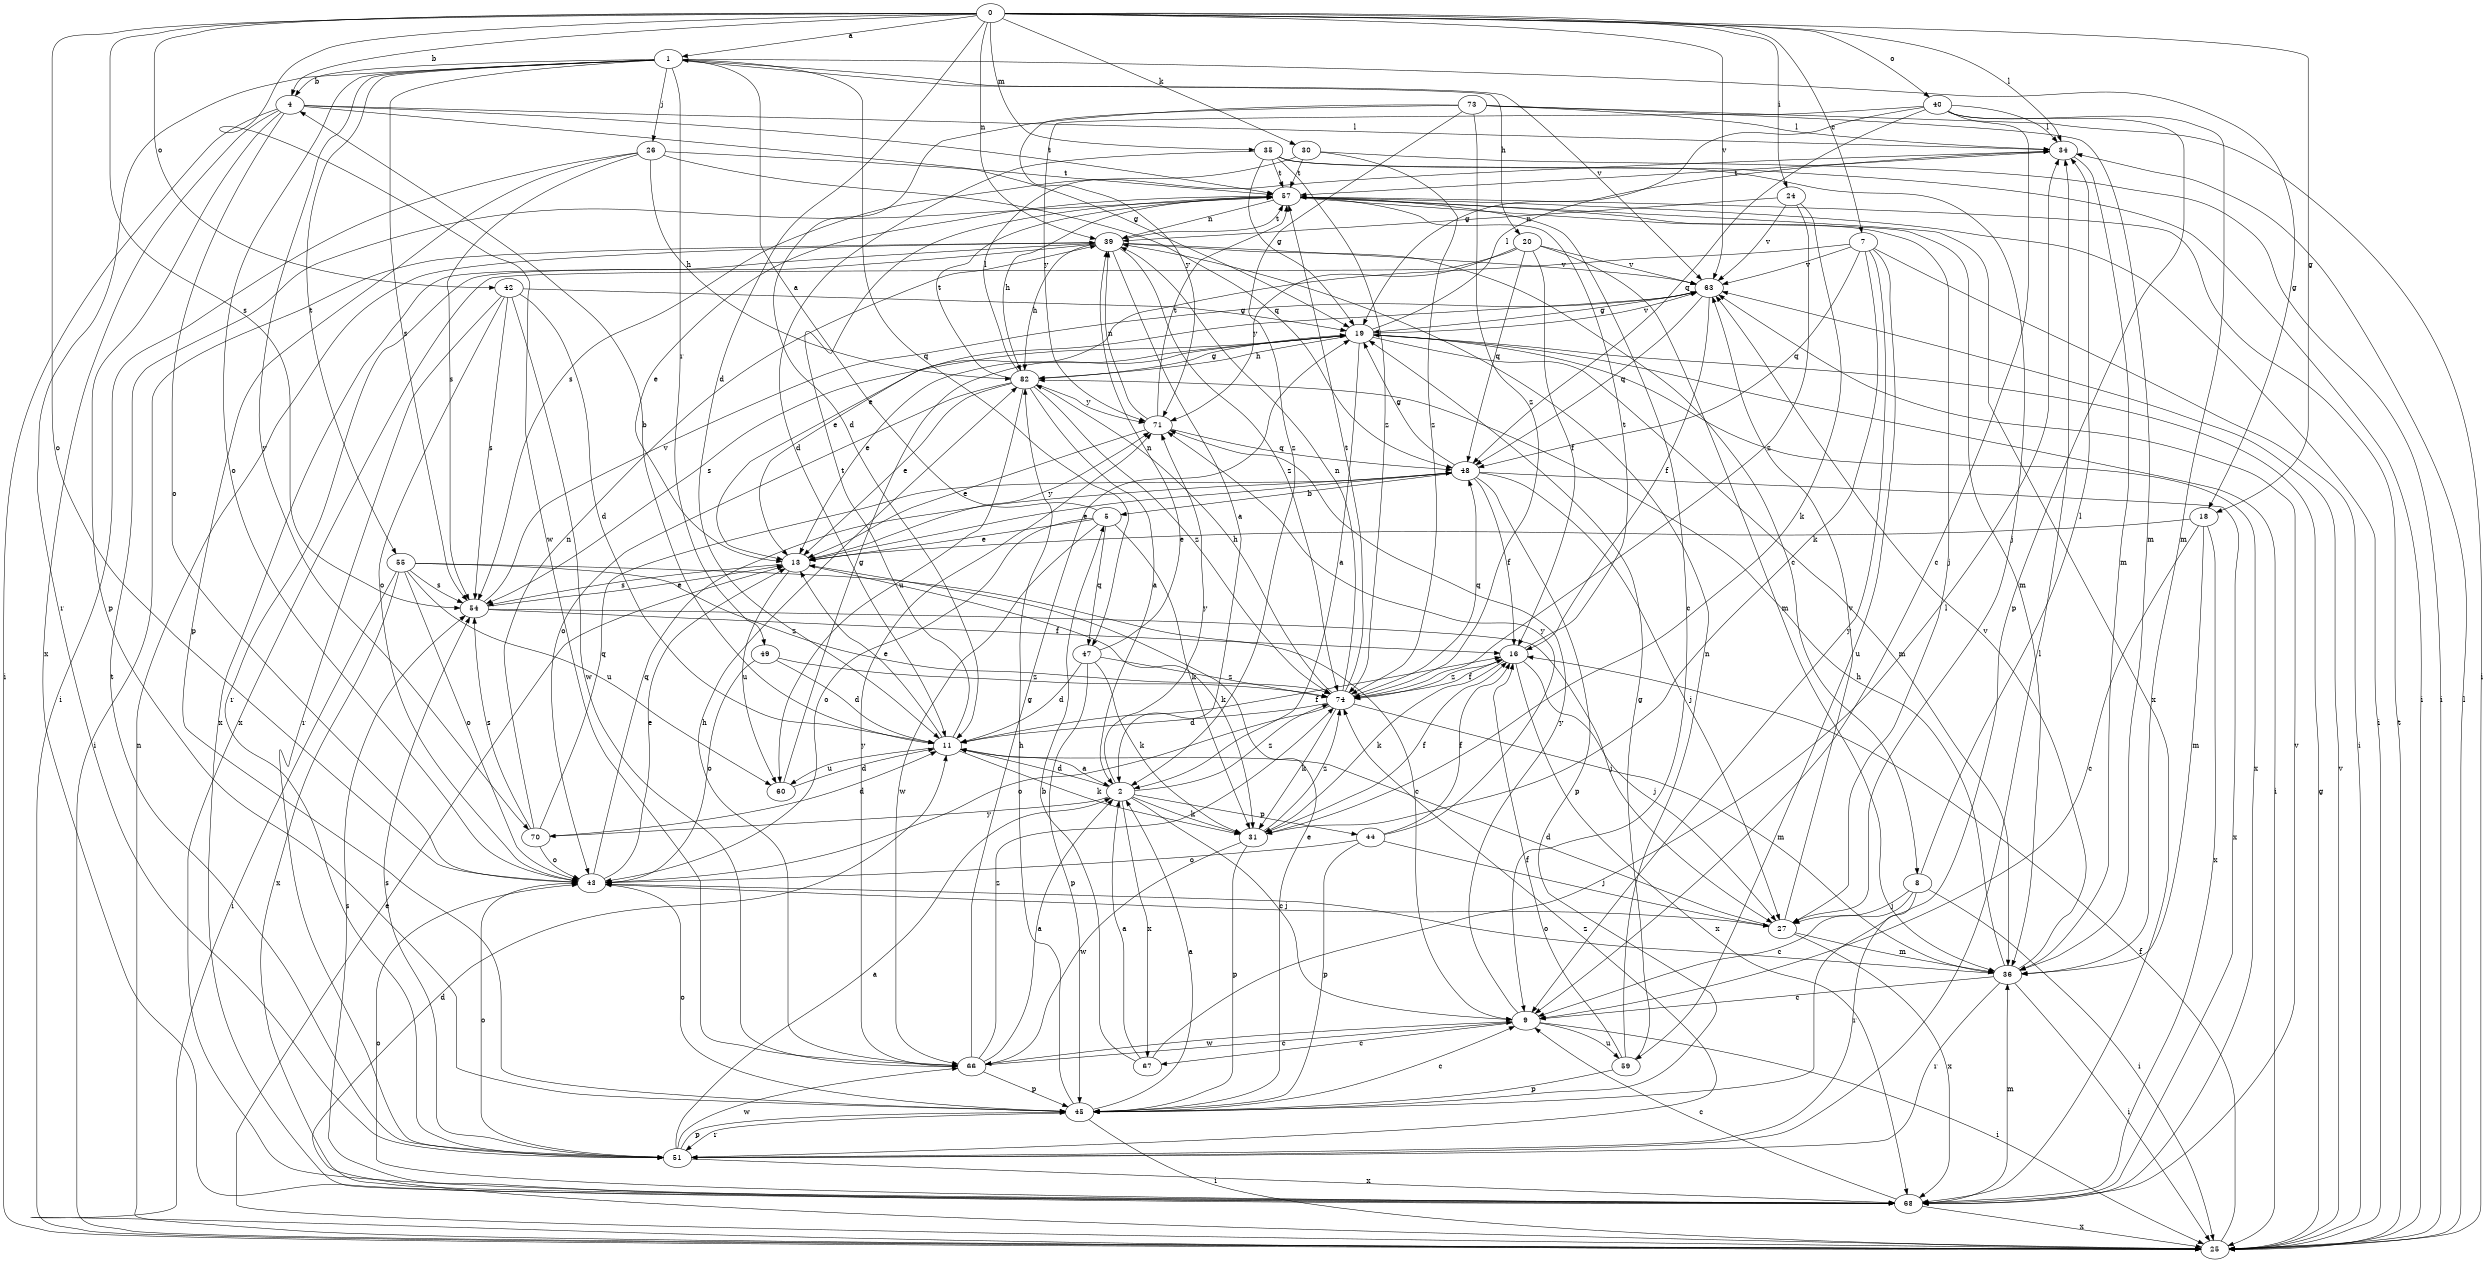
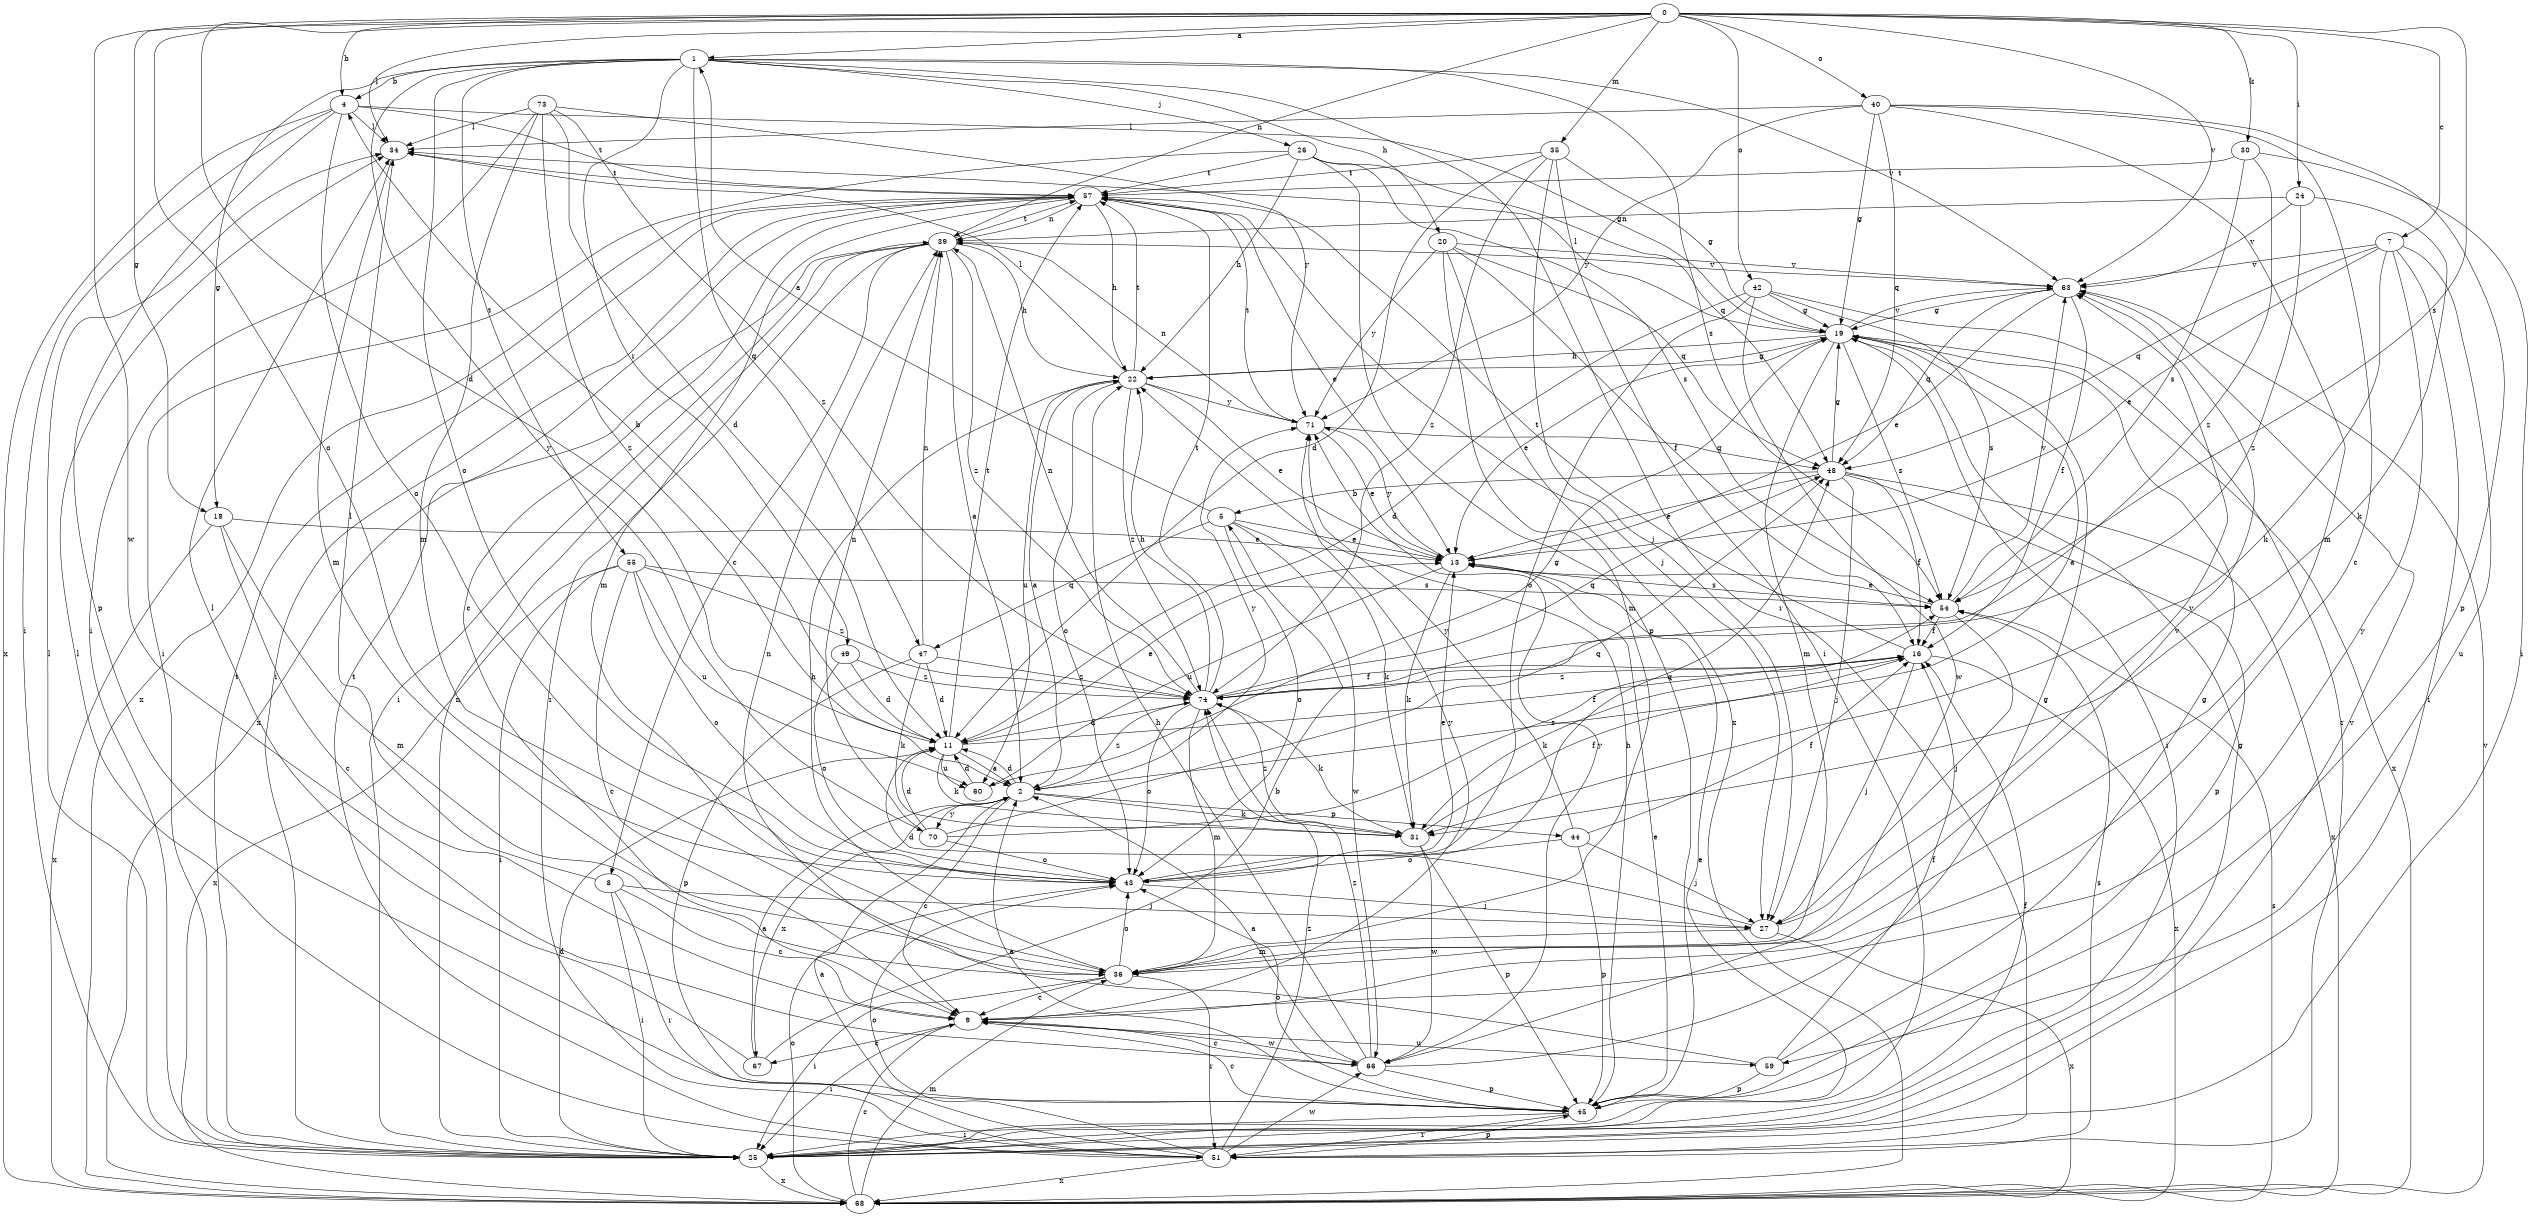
(1025, 380) -> (1133, 380)
(2059, 1226) -> (797, 1192)
